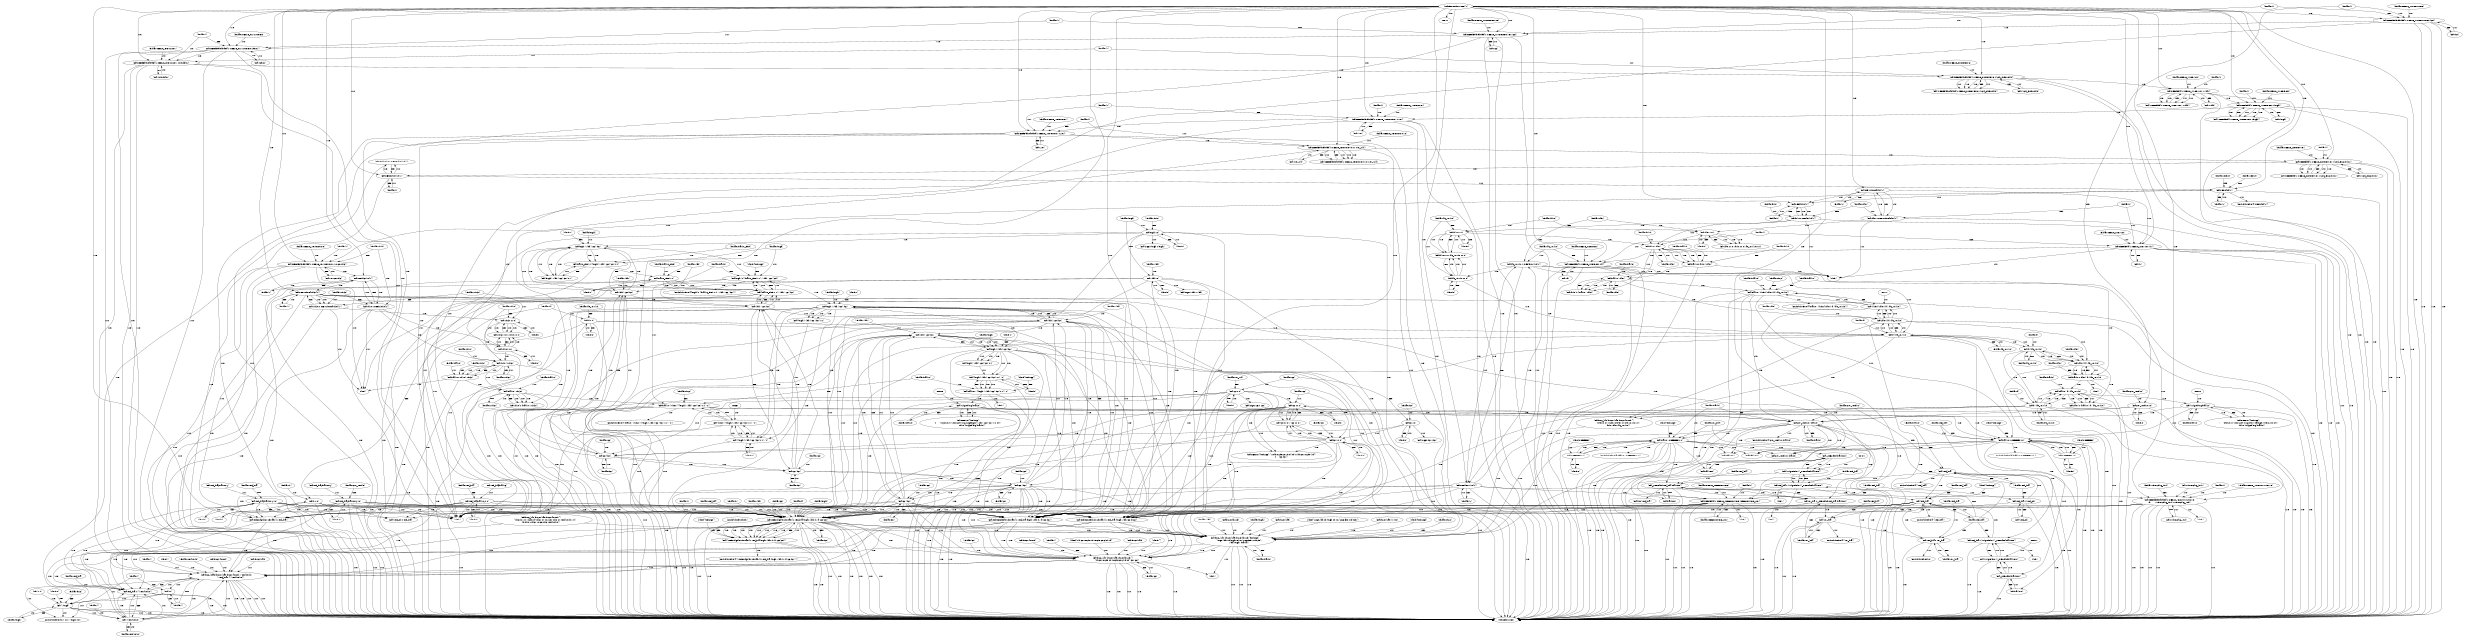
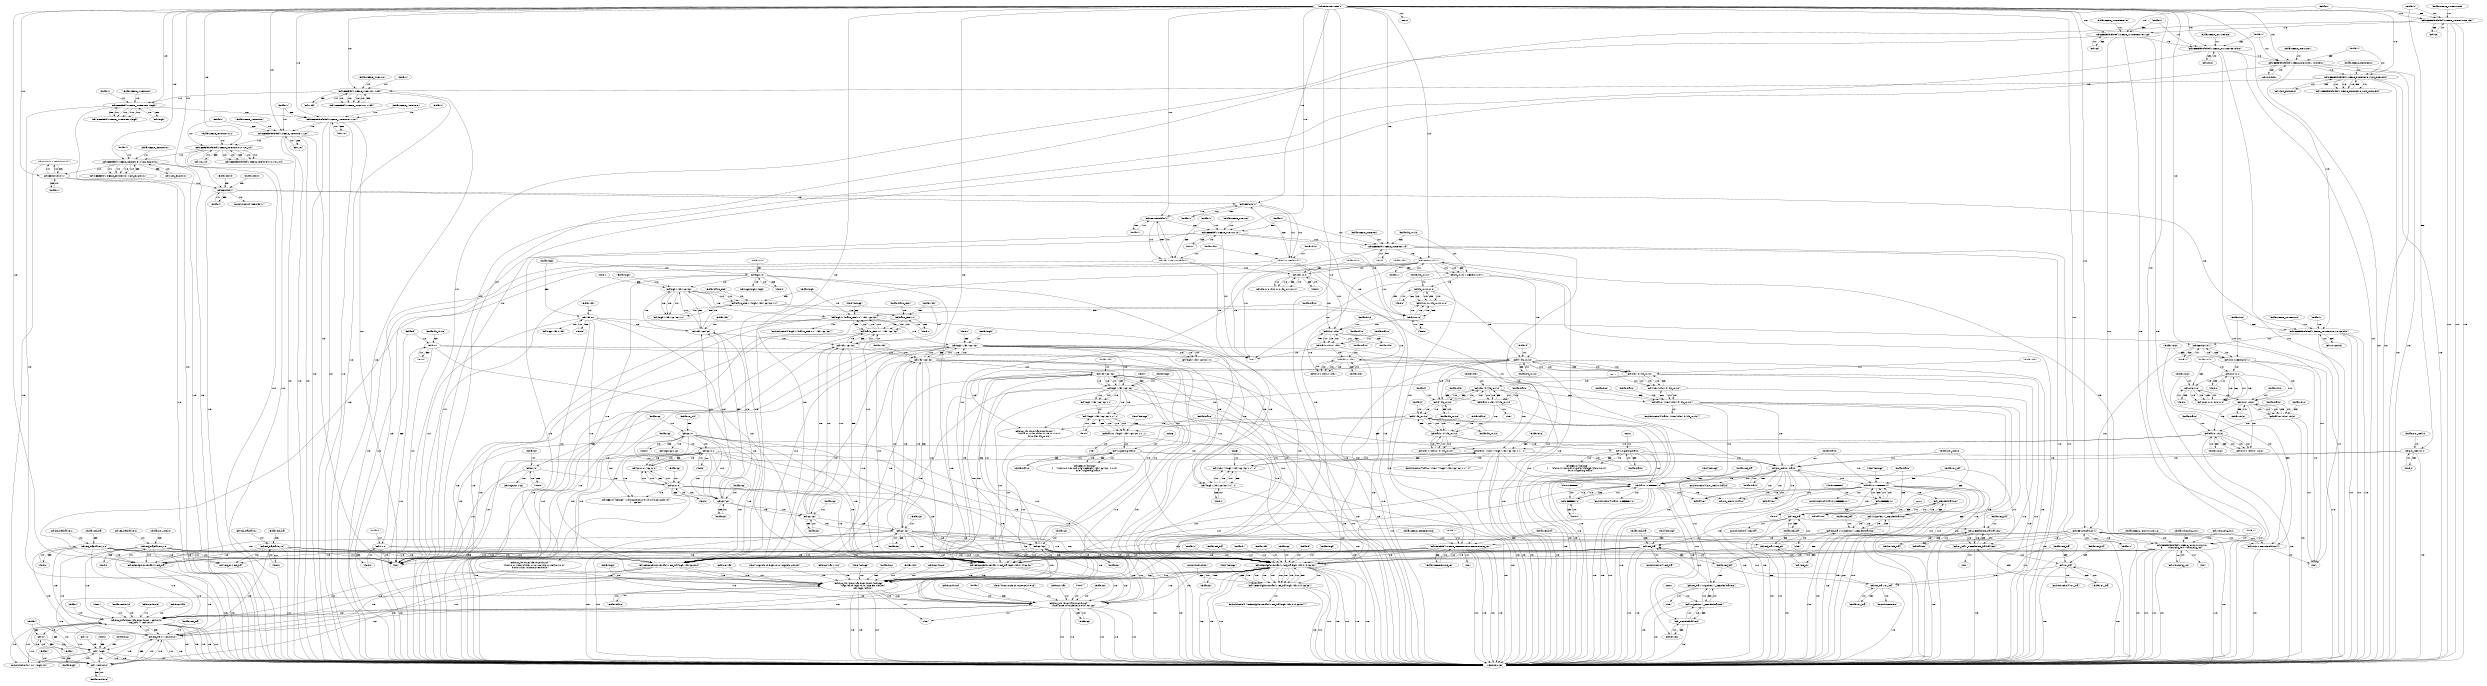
(1834, 197) -> (1203, 210)
(415, 314) -> (2210, 379)
